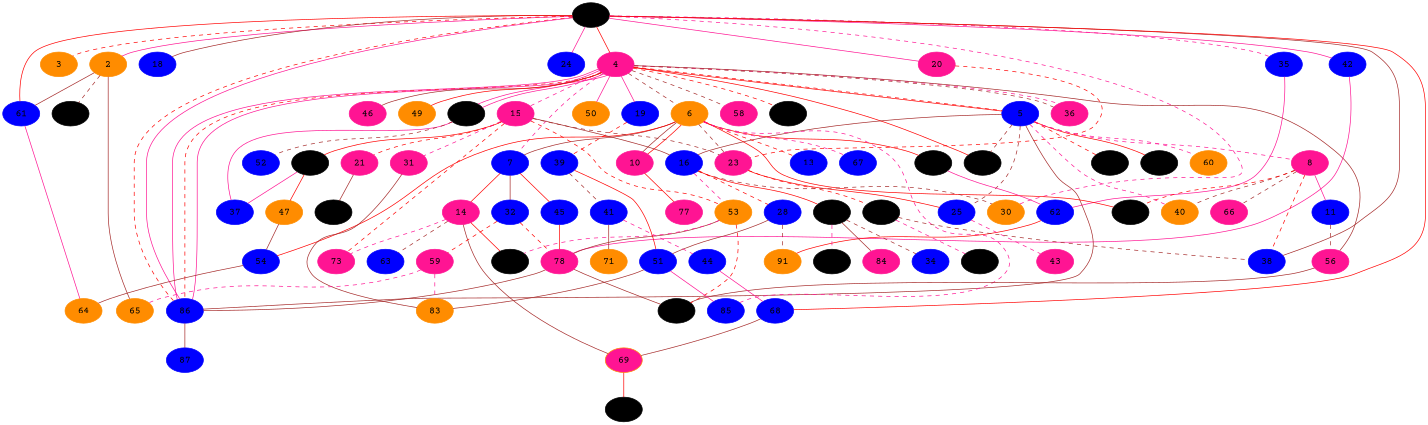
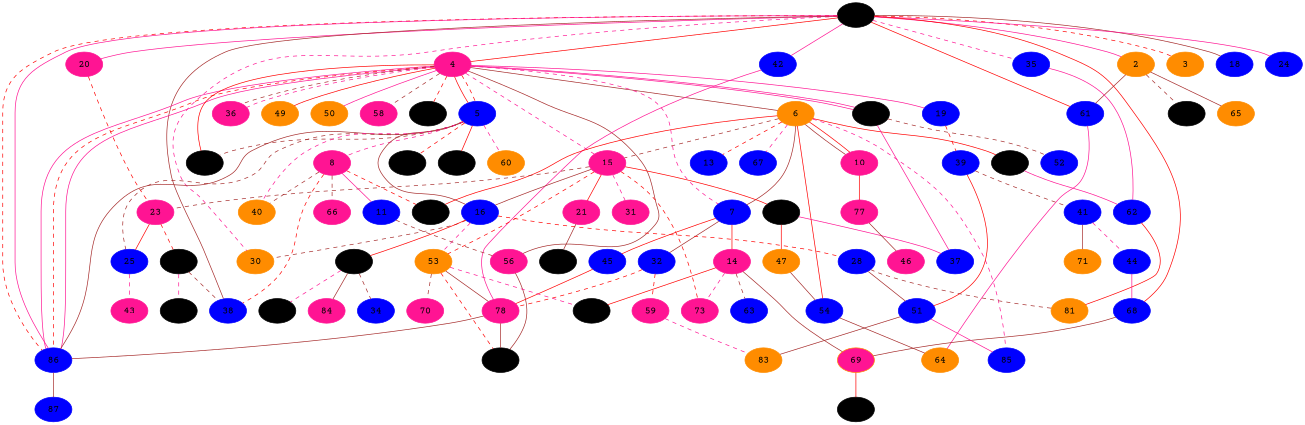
(492, 89) -> (887, 242)
(653, 89) -> (647, 92)
(711, 138) -> (702, 138)
(411, 143) -> (594, 188)
(308, 257) -> none
(783, 262) -> (1070, 311)
(285, 286) -> none
none -> (425, 311)
